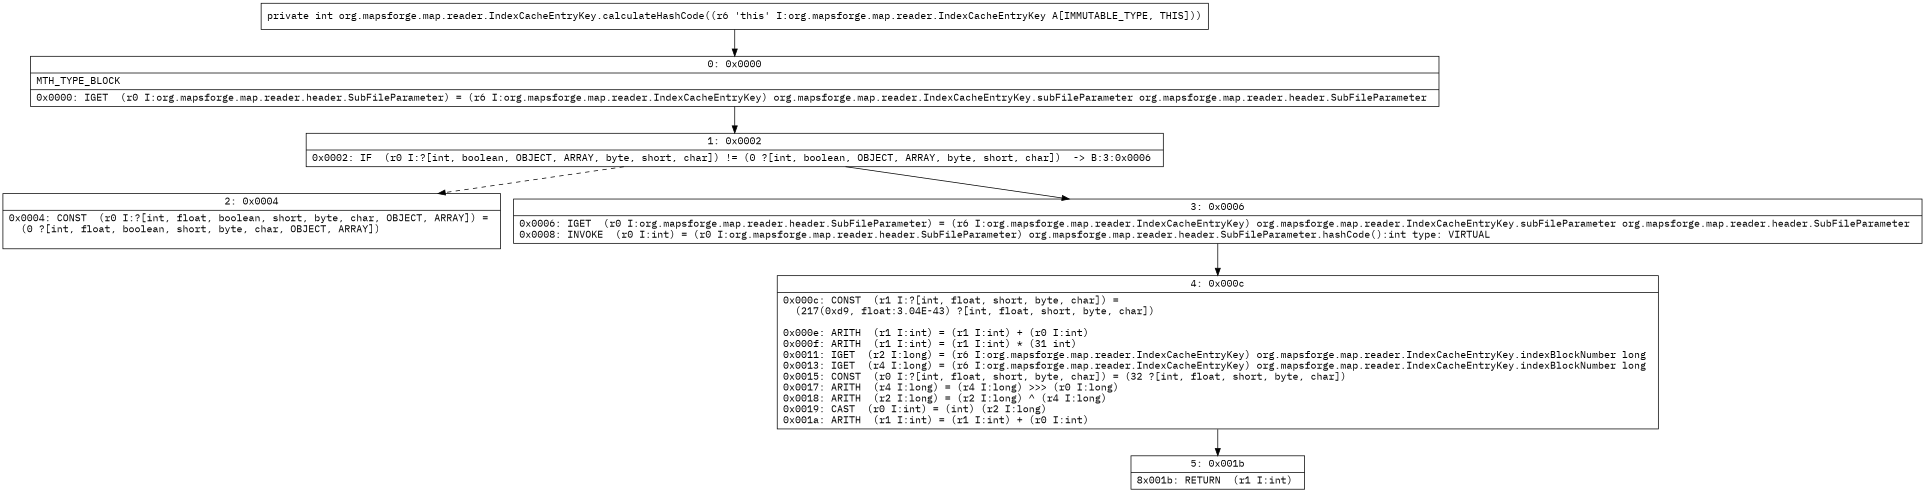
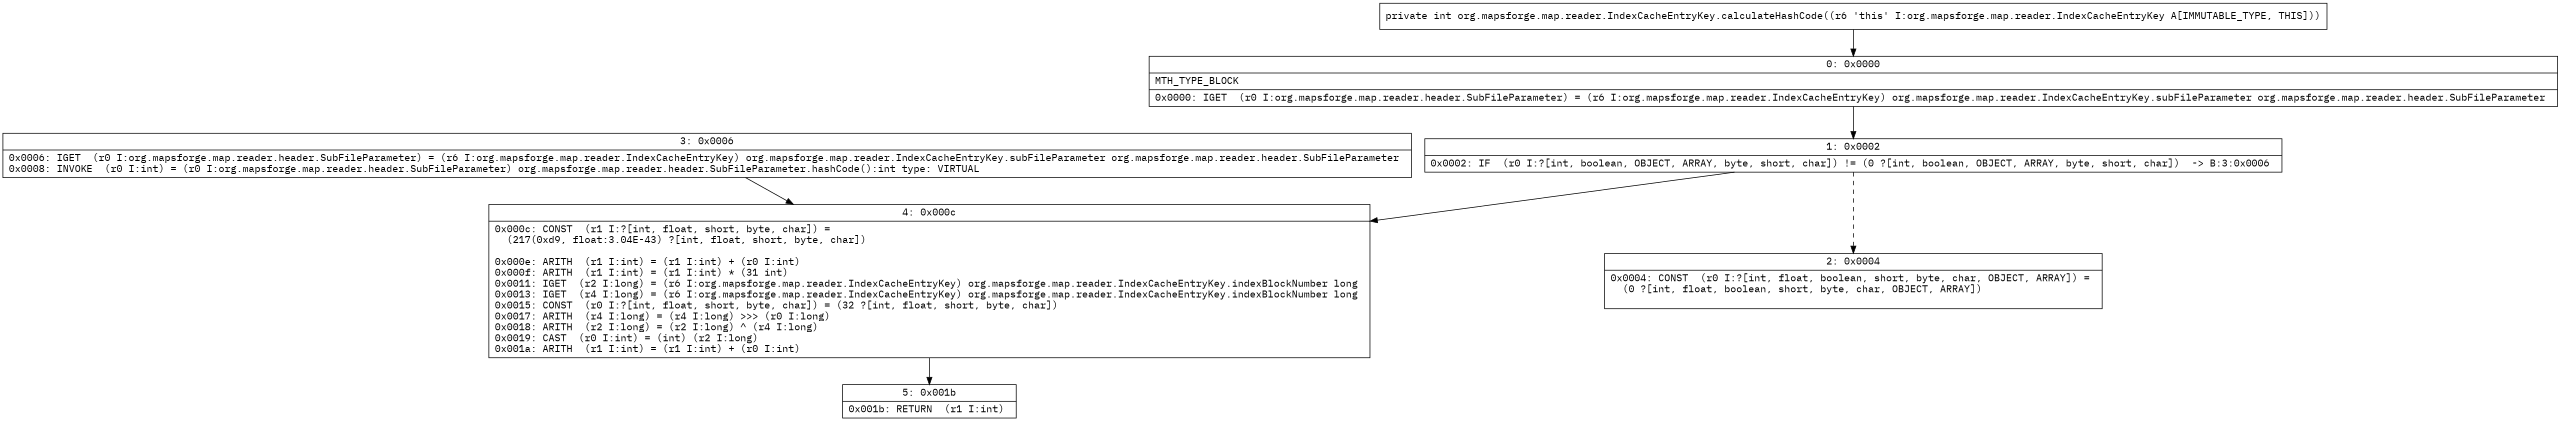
(954, 182) -> (1556, 196)
(1218, 481) -> (929, 409)
